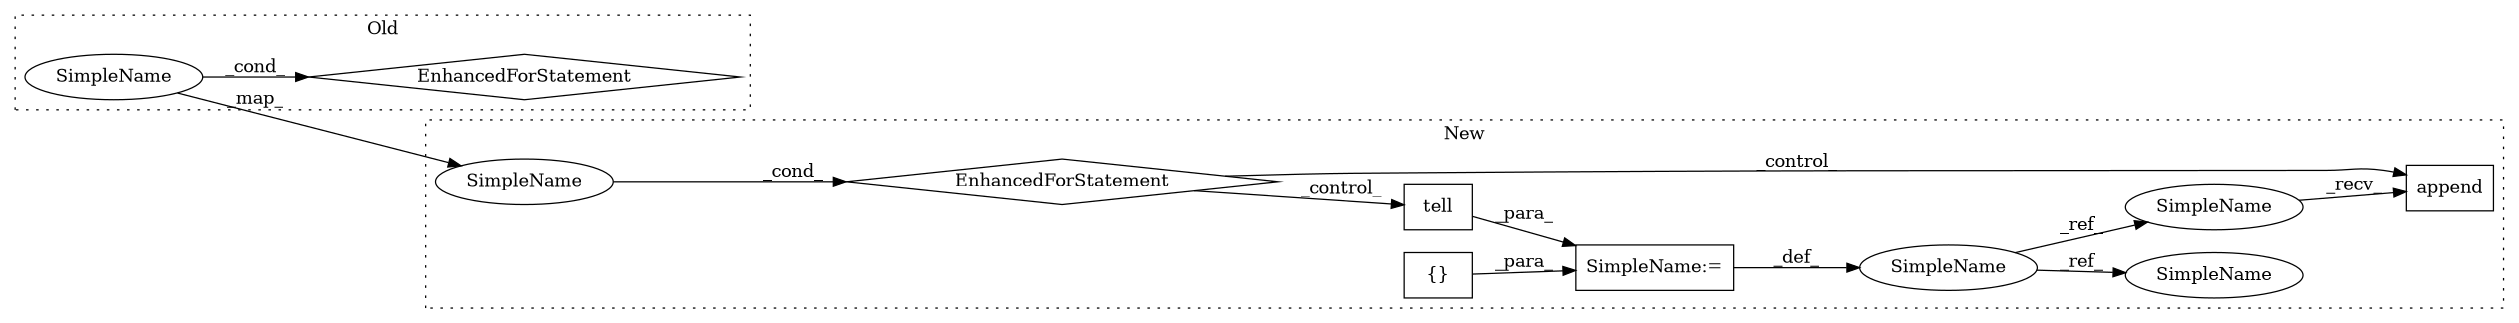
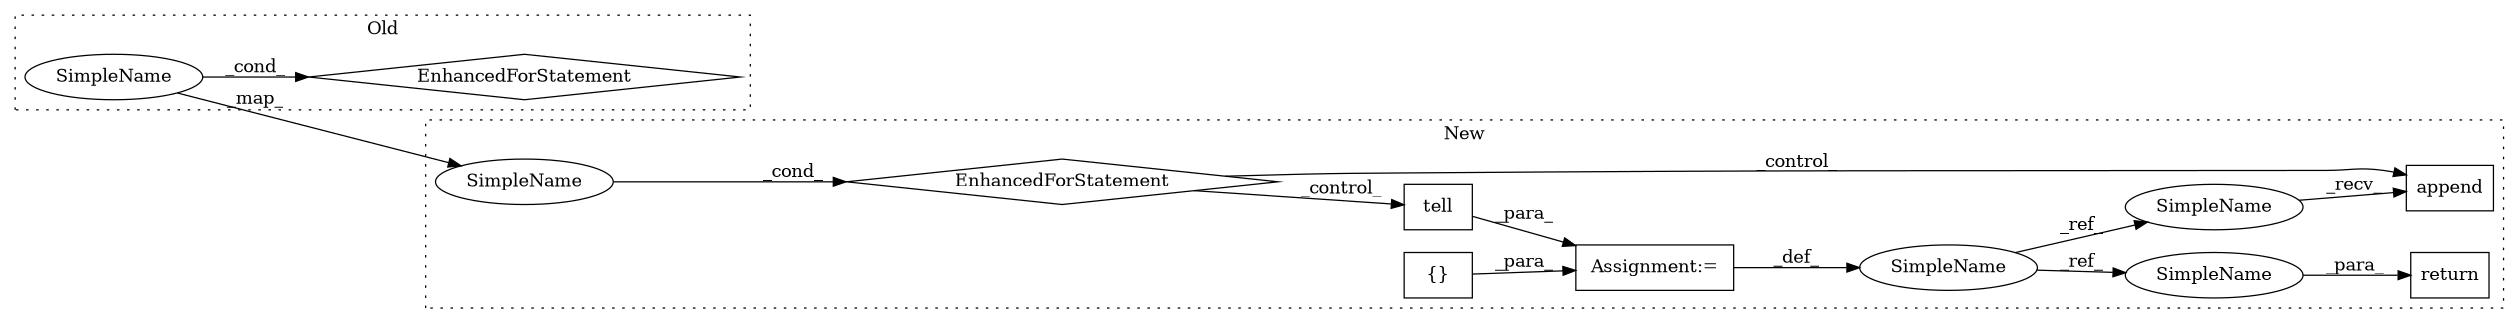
(1655, 268) -> (1655, 268)
none -> (2450, 275)
